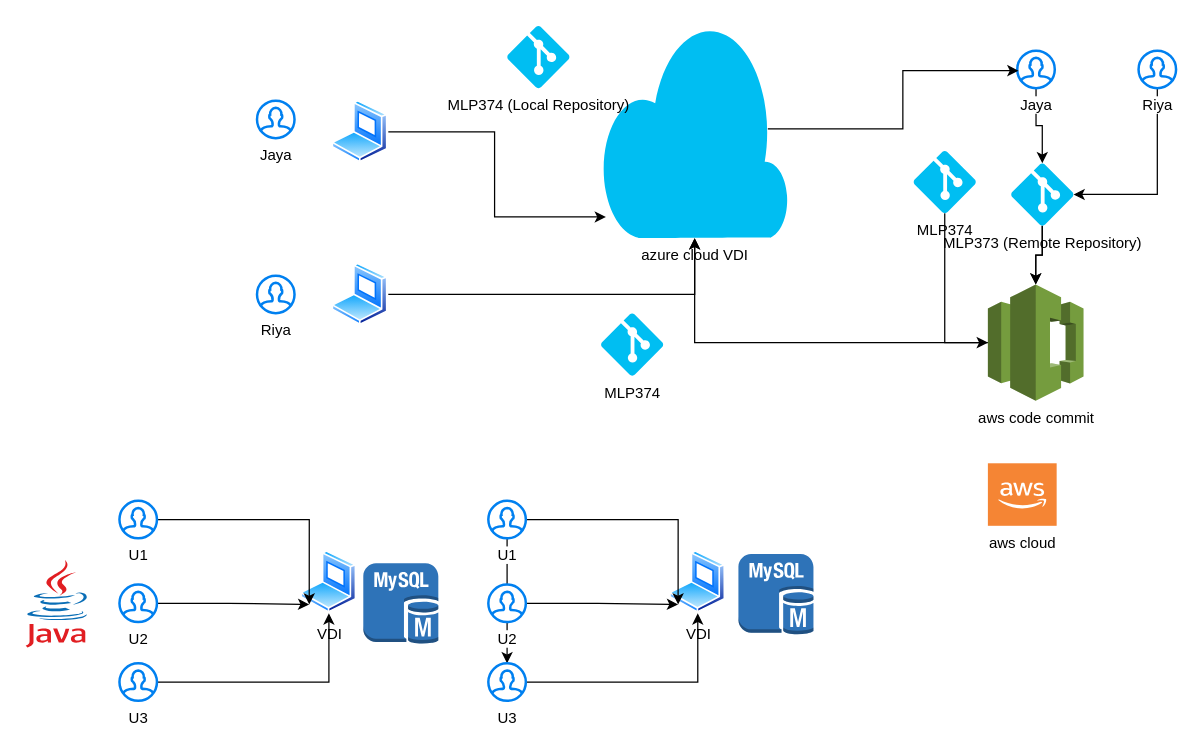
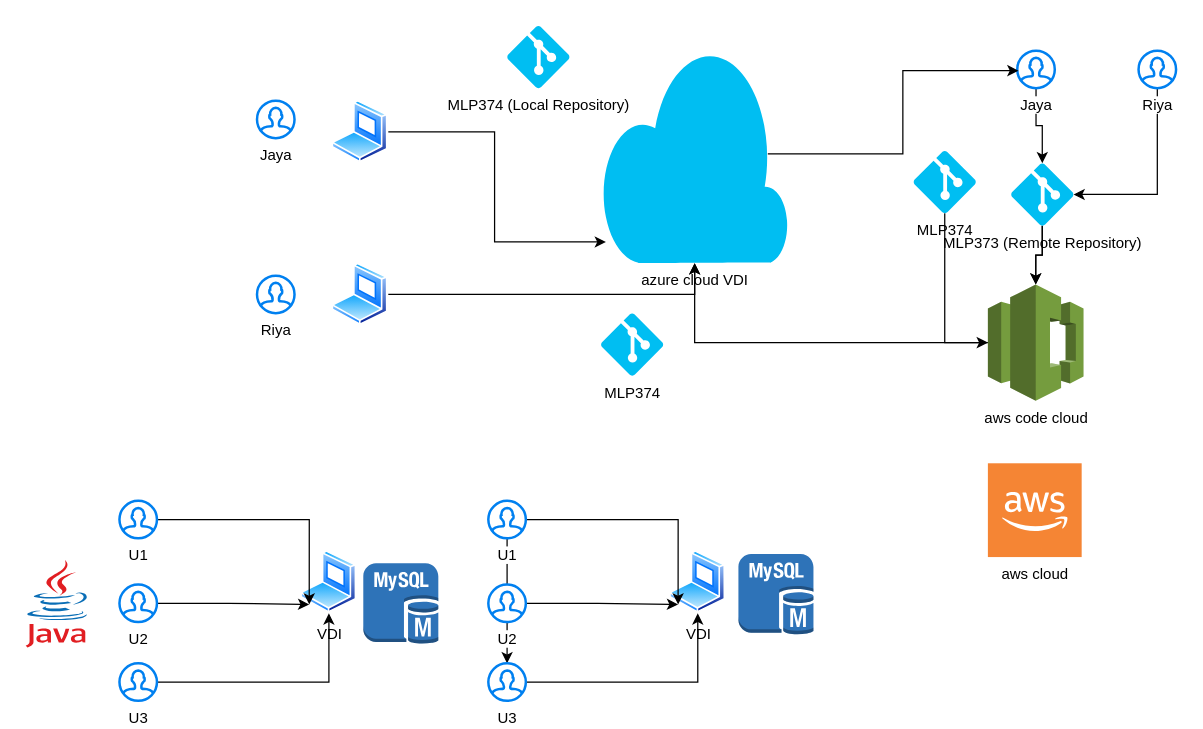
(694, 129) -> (694, 154)
(1036, 418) -> (1036, 418)
(1022, 494) -> (1034, 510)
